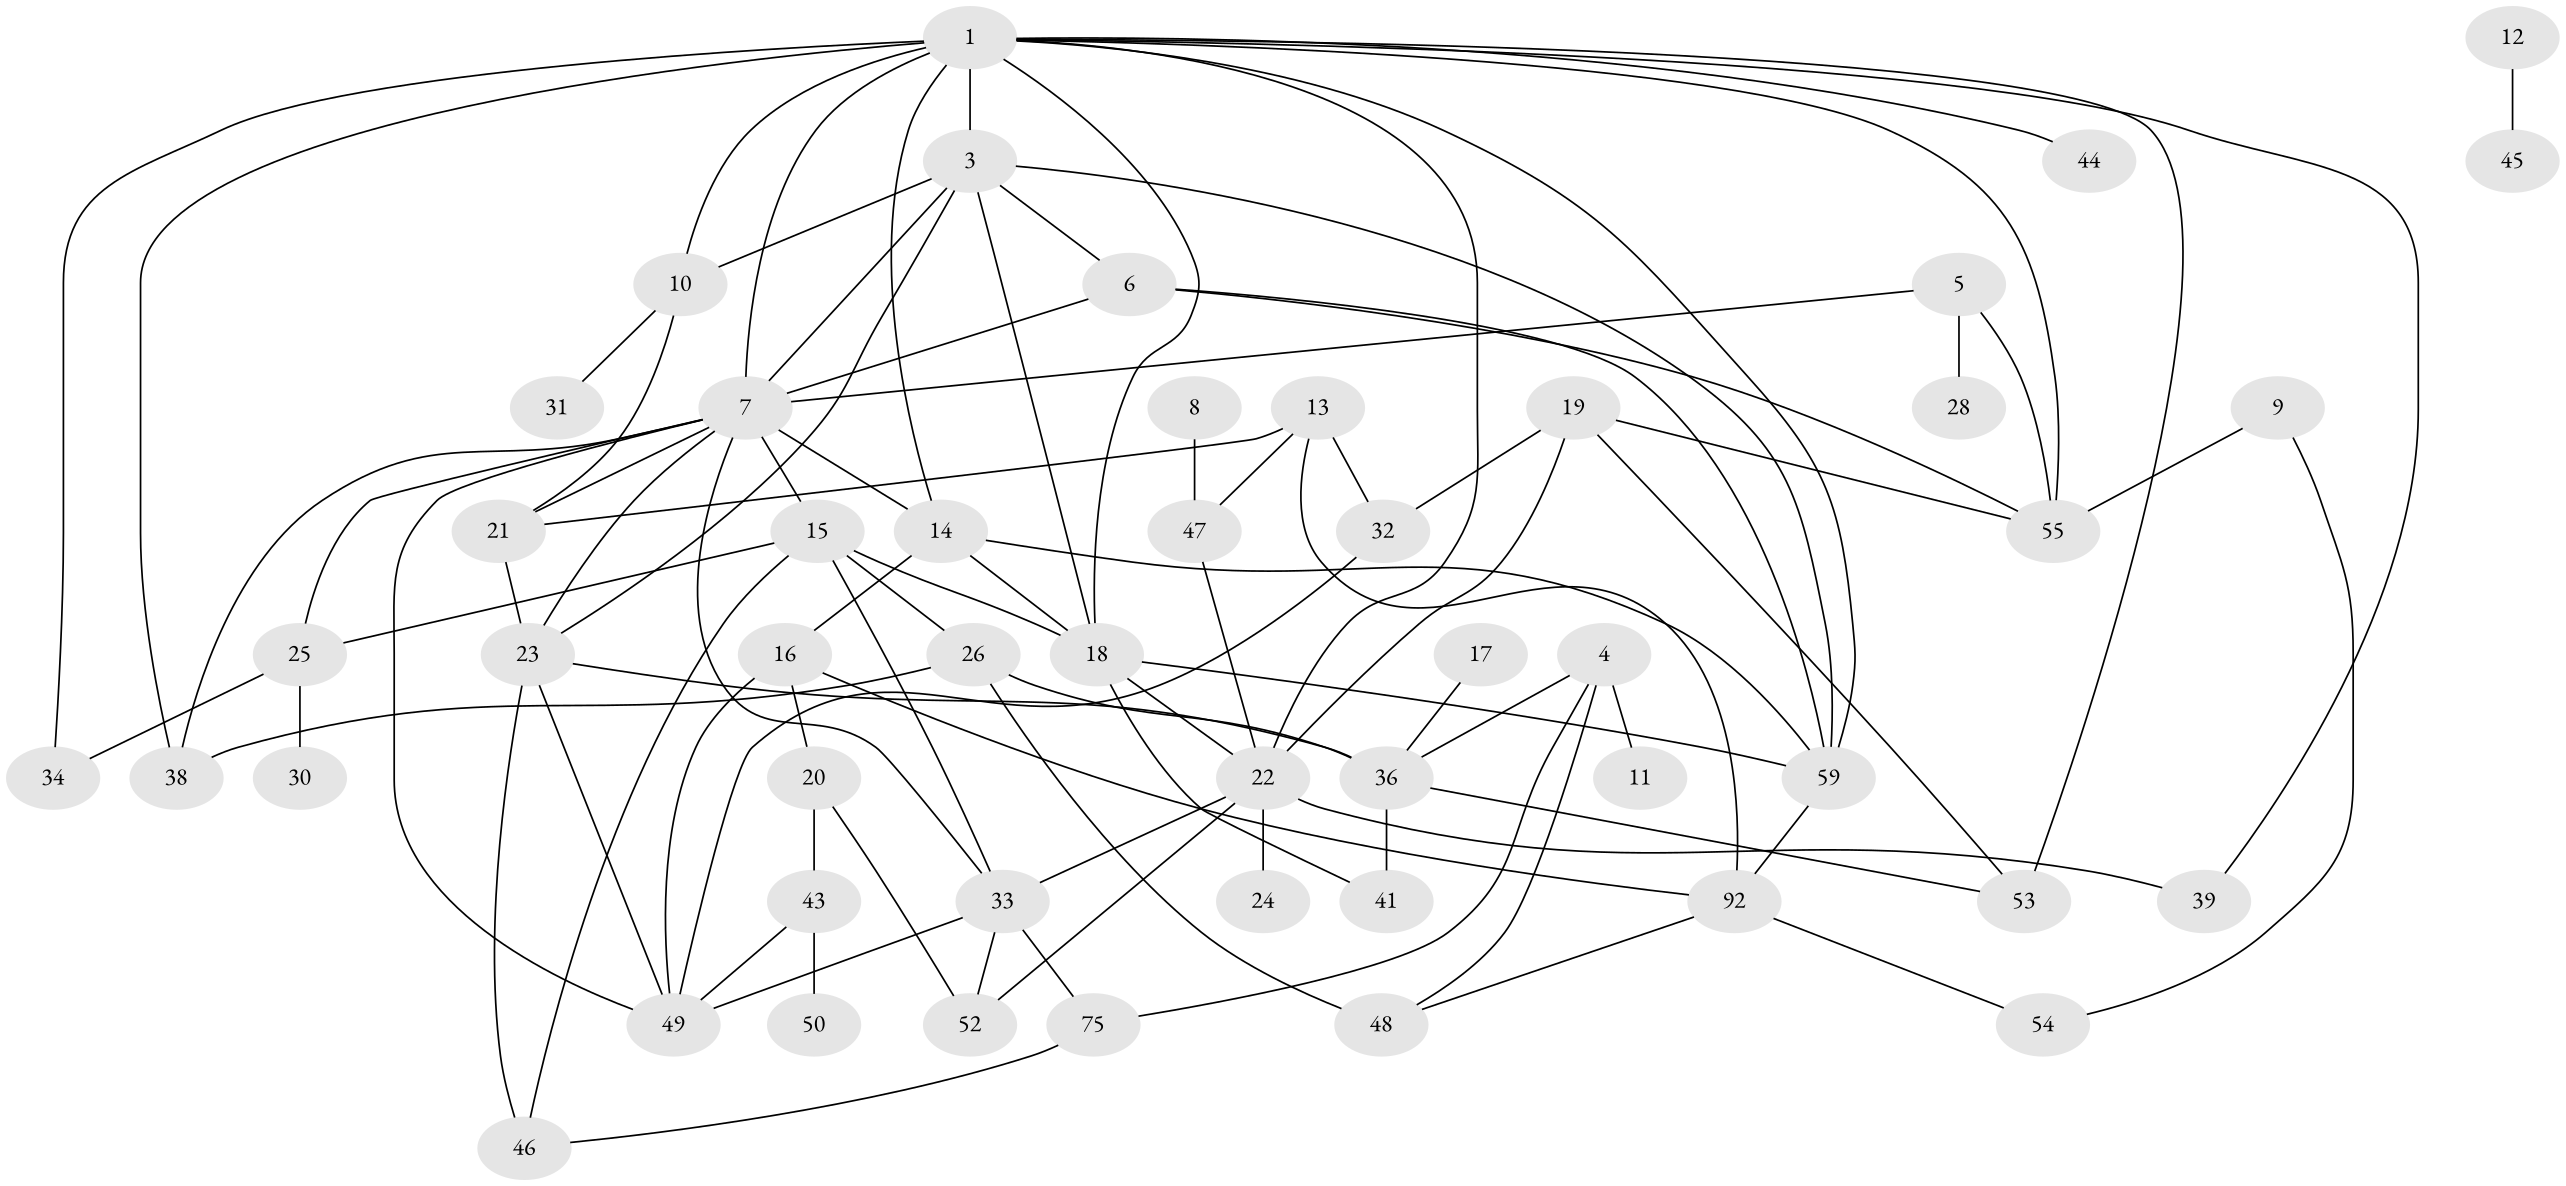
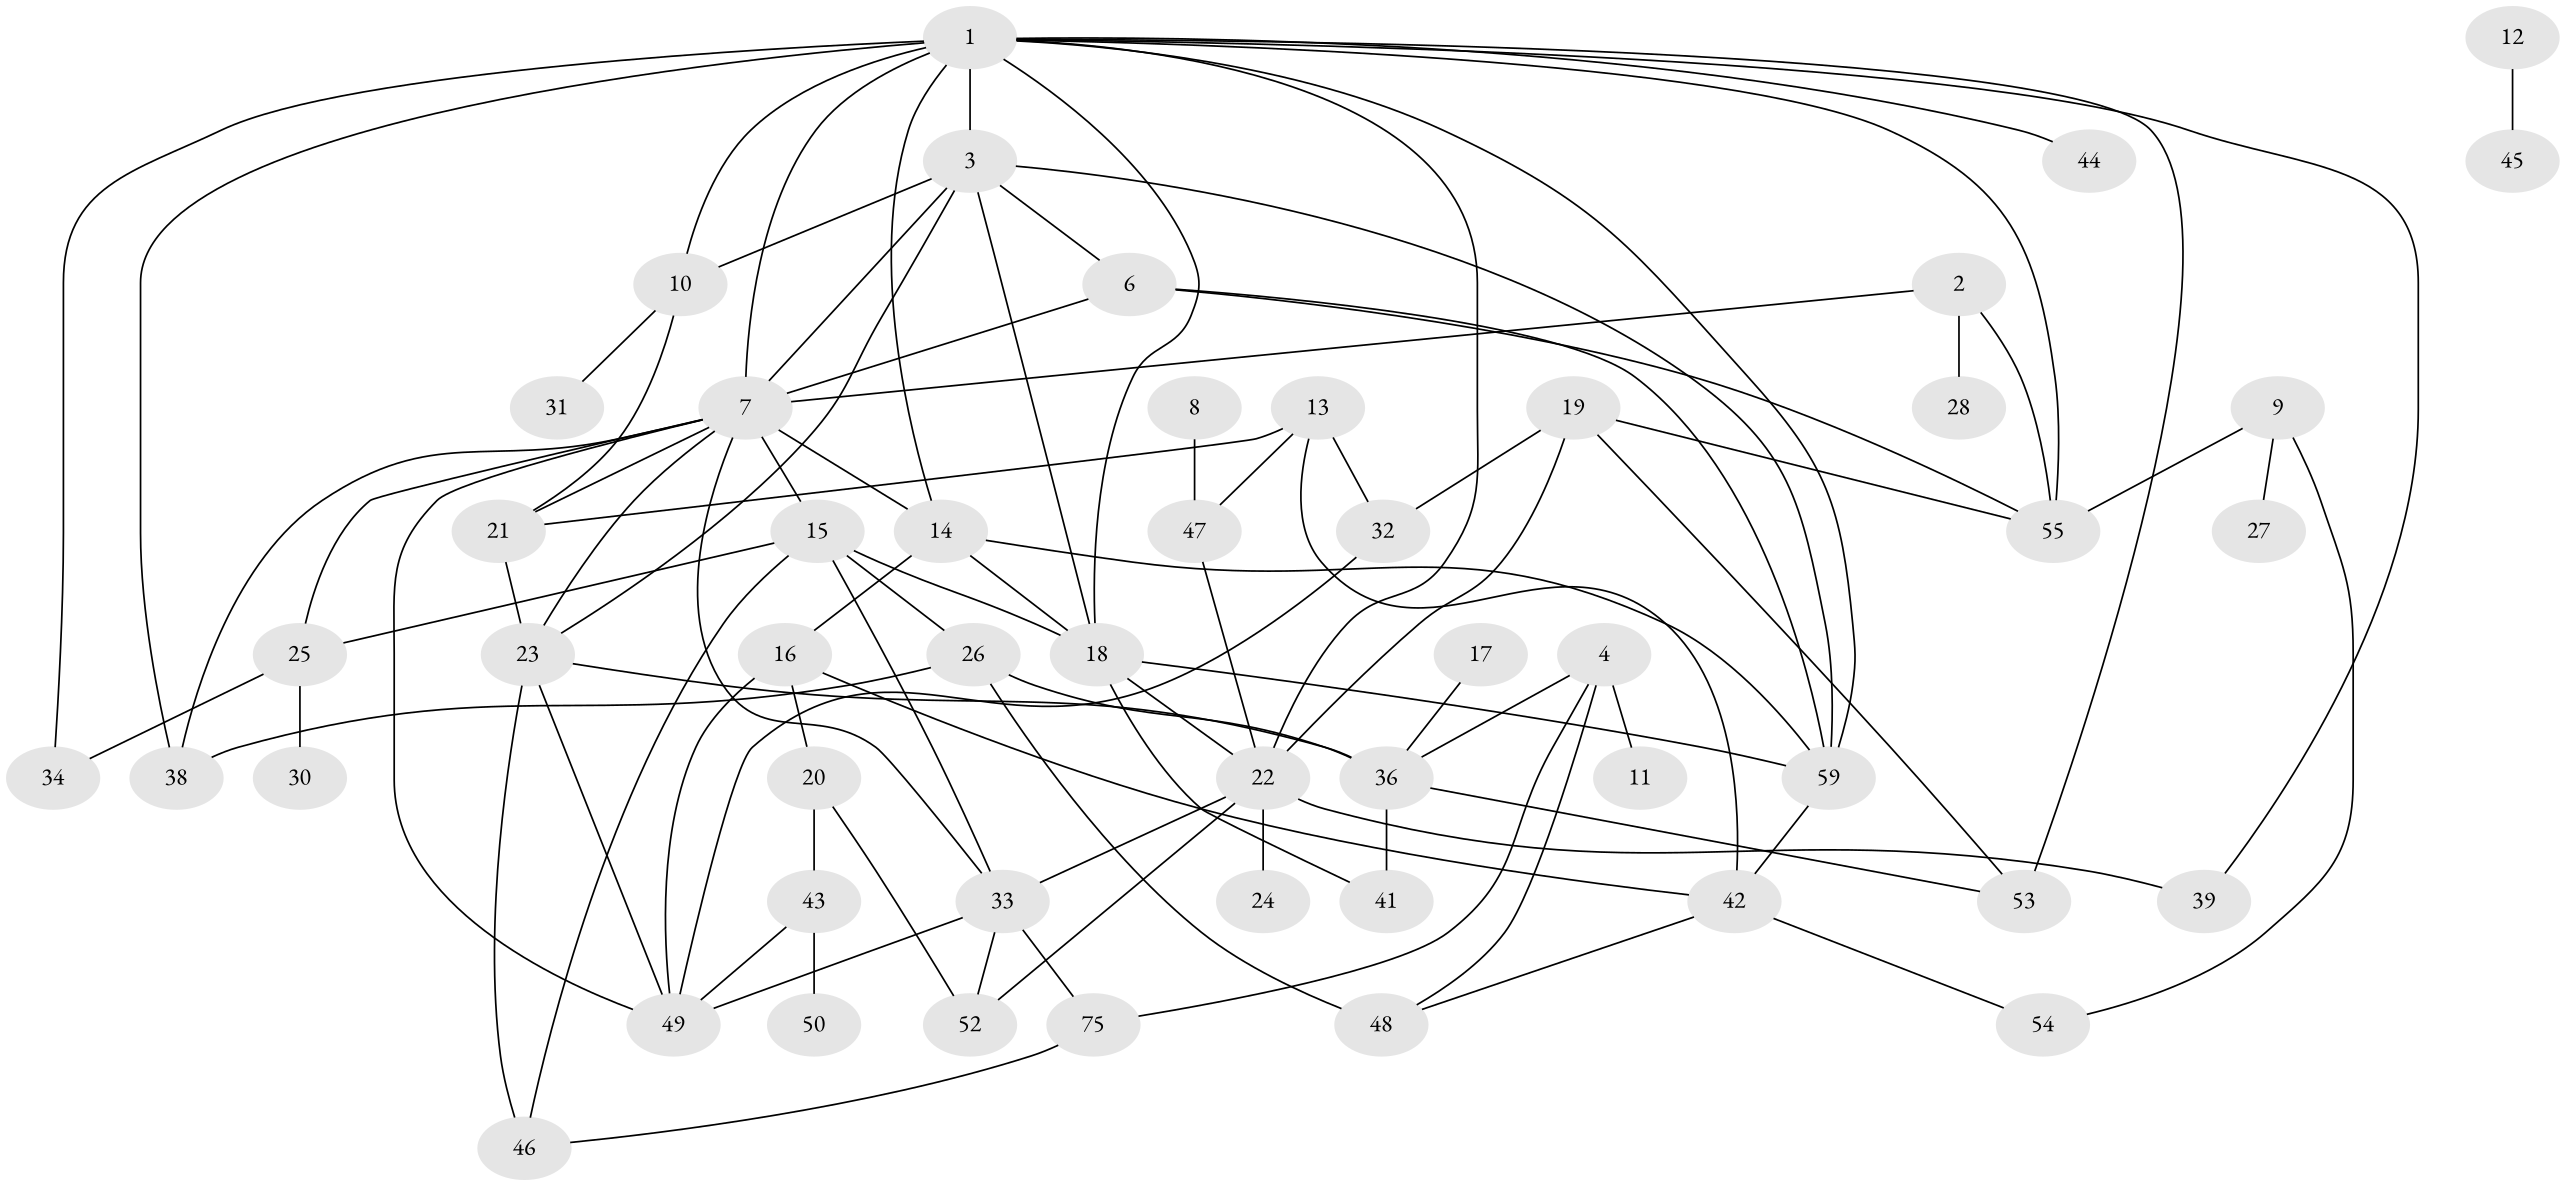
(1959, 285) -> (1959, 285)
none -> (2259, 531)
(1734, 902) -> (1734, 902)
